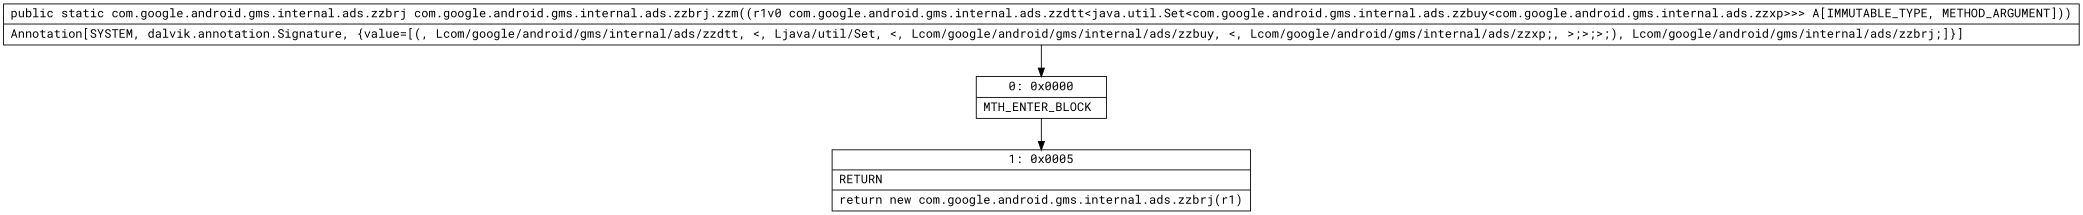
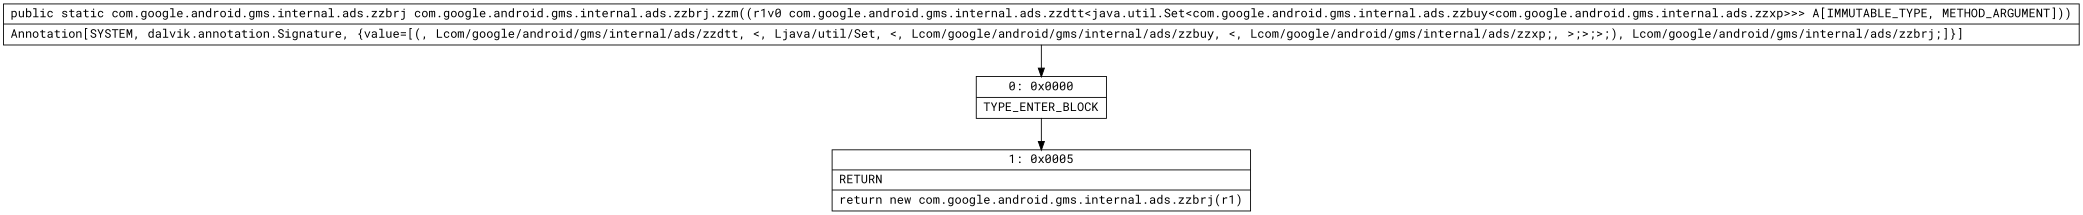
(1037, 107) -> (1041, 107)
